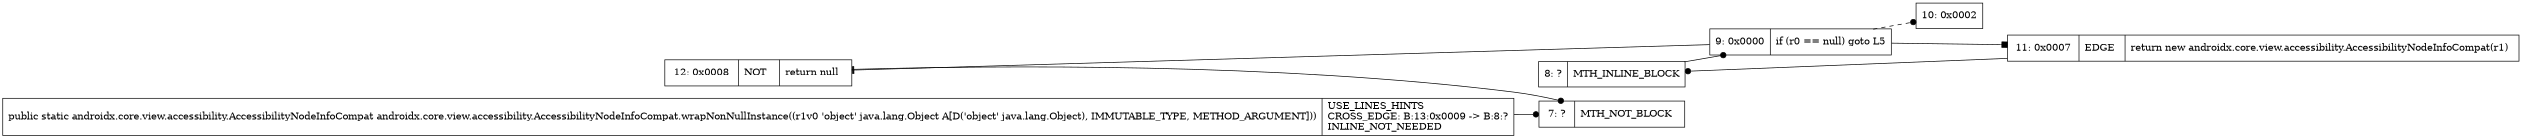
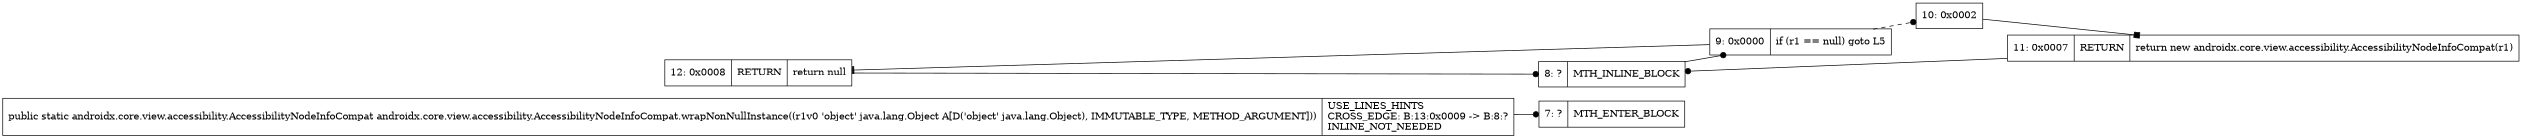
(1831, 42) -> (1831, 42)
(1946, 44) -> (2058, 27)
(2100, 48) -> (2102, 48)
(1206, 70) -> (1192, 74)
(755, 73) -> (759, 73)
(1626, 114) -> (1626, 114)
